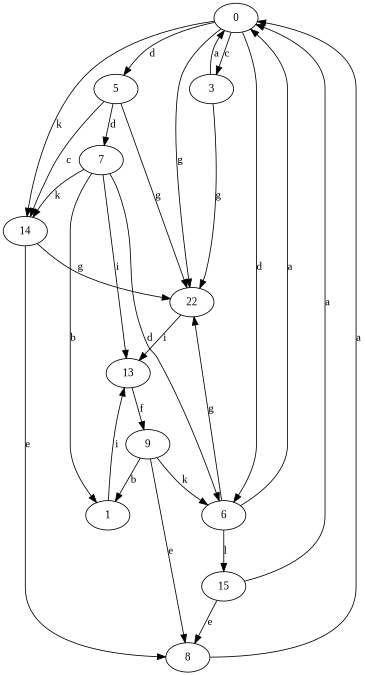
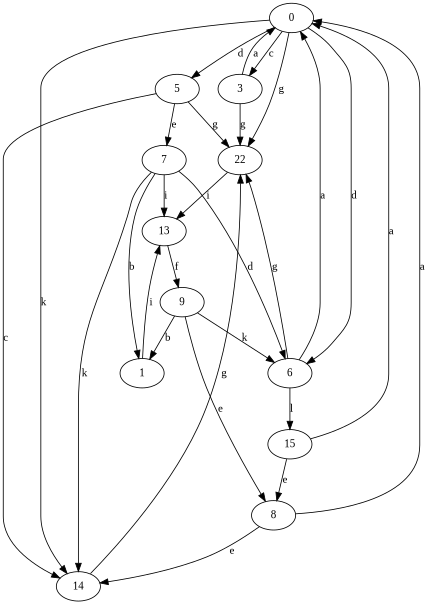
(113, 125) -> (174, 125)
(25, 498) -> (187, 564)
